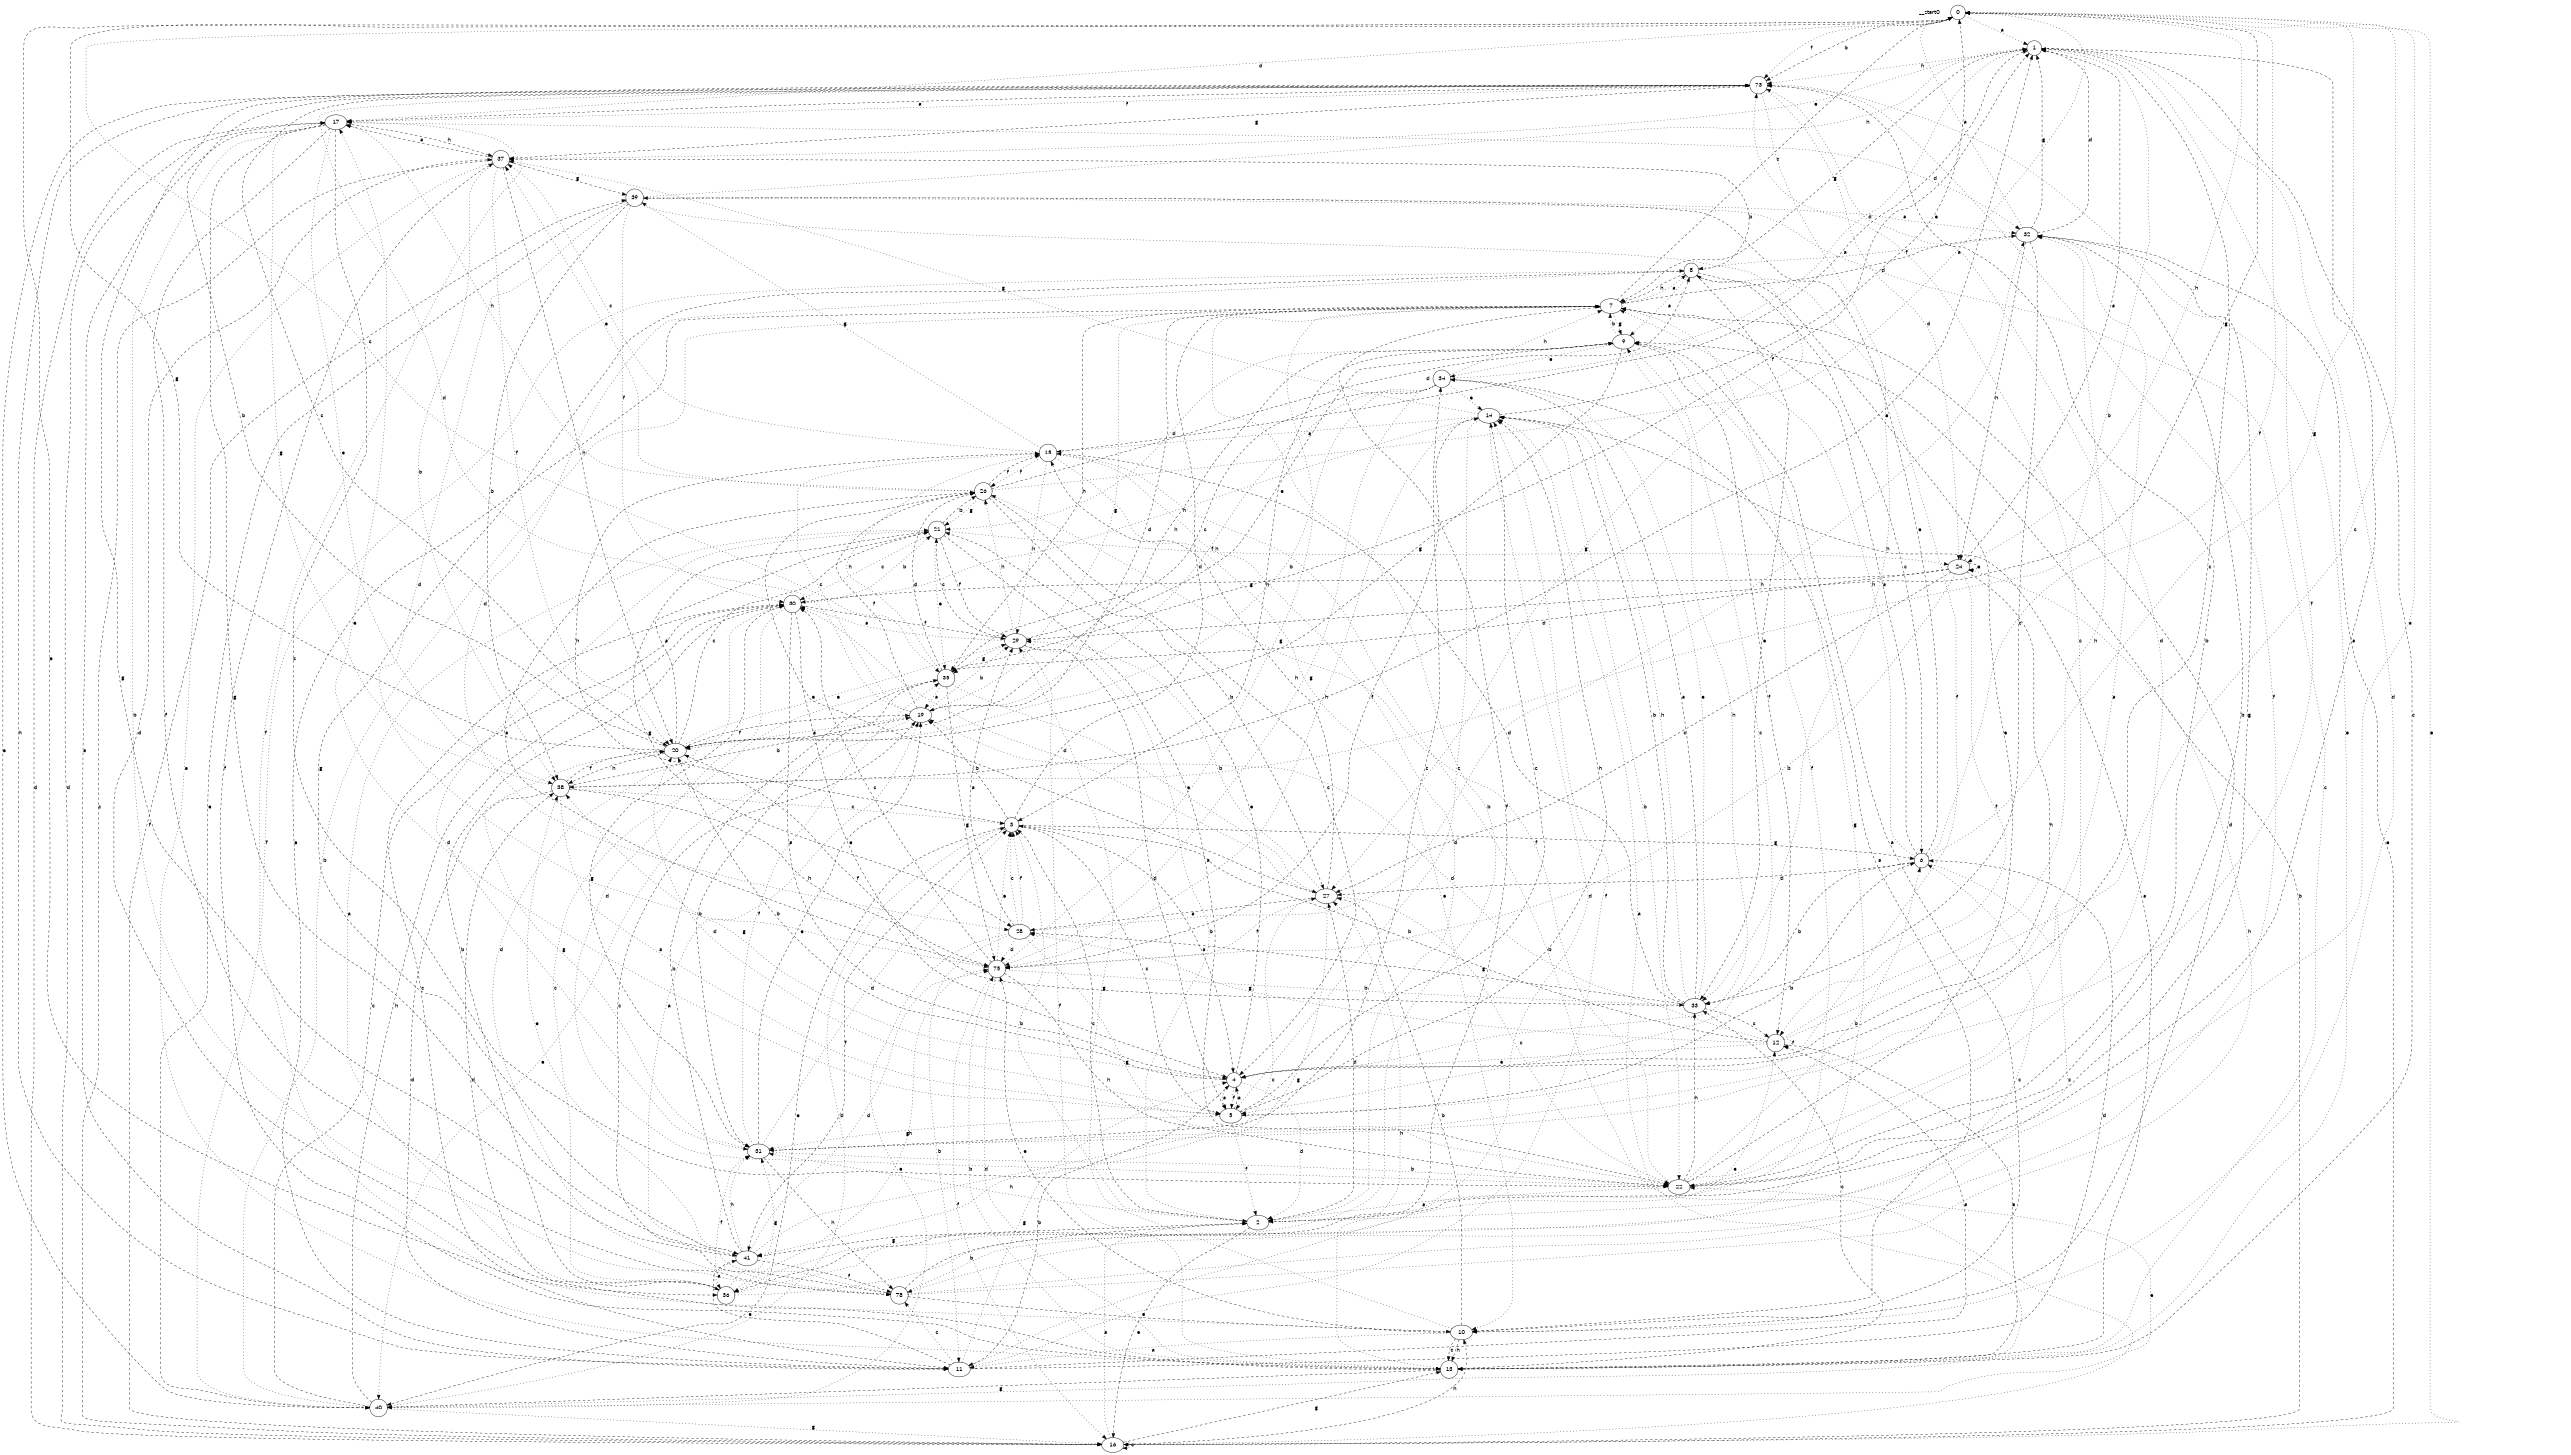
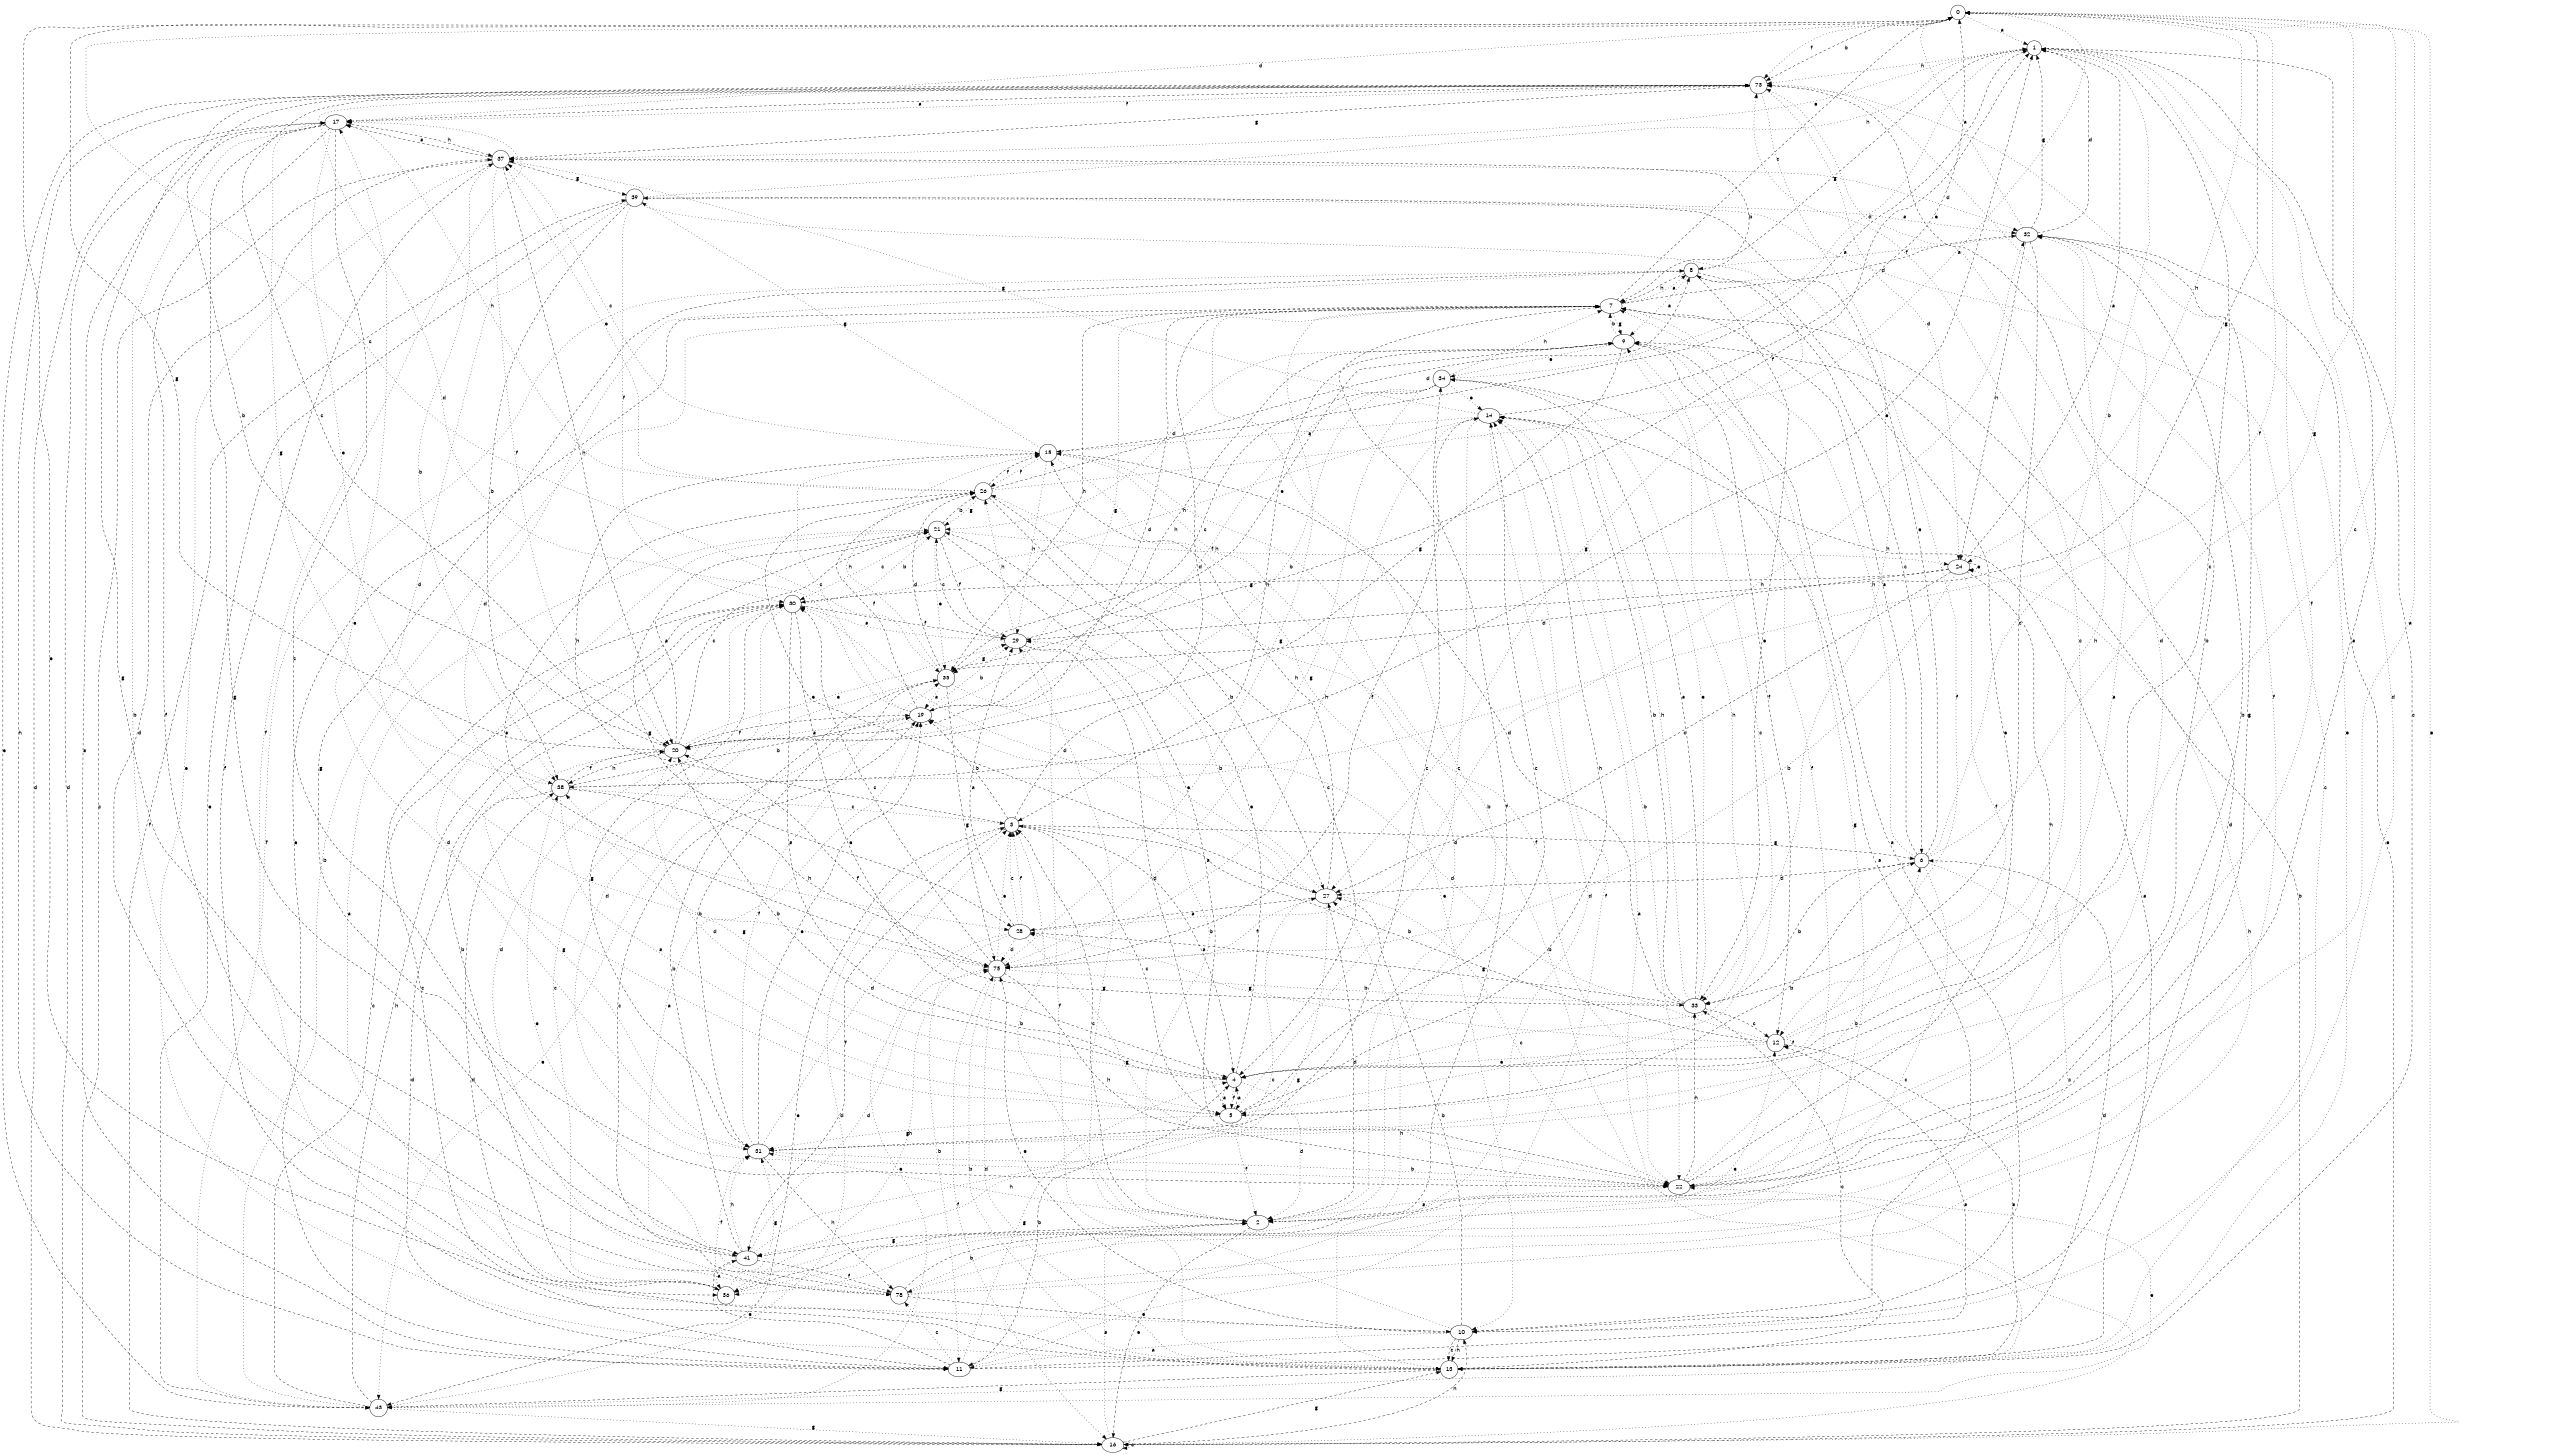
(1929, 12) -> none
(1190, 134) -> (1341, 165)
(1760, 1211) -> (1452, 1219)
(379, 1408) -> (379, 1408)
